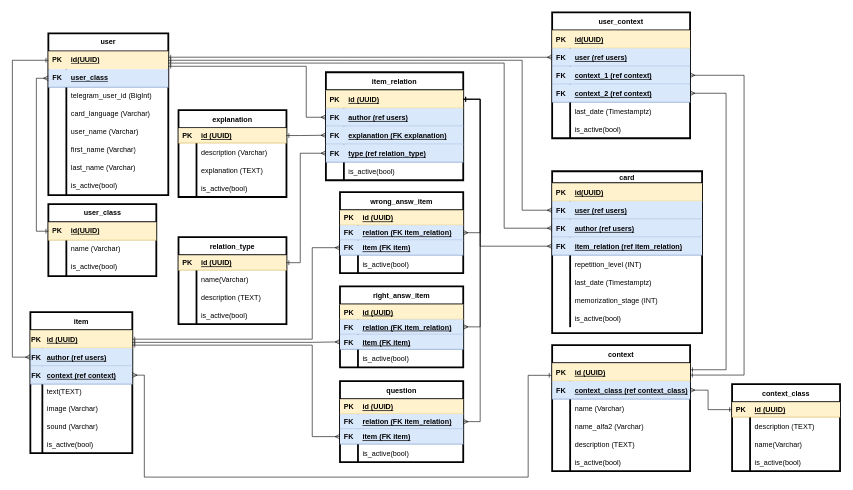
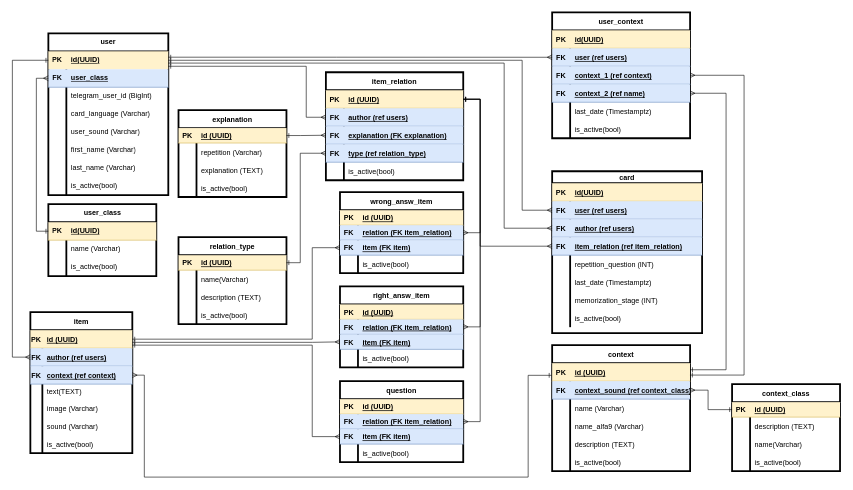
(619, 94) -> (613, 94)
(108, 132) -> (110, 132)
(241, 152) -> (239, 152)
(614, 265) -> (621, 265)
(638, 391) -> (639, 391)
(613, 427) -> (613, 427)
